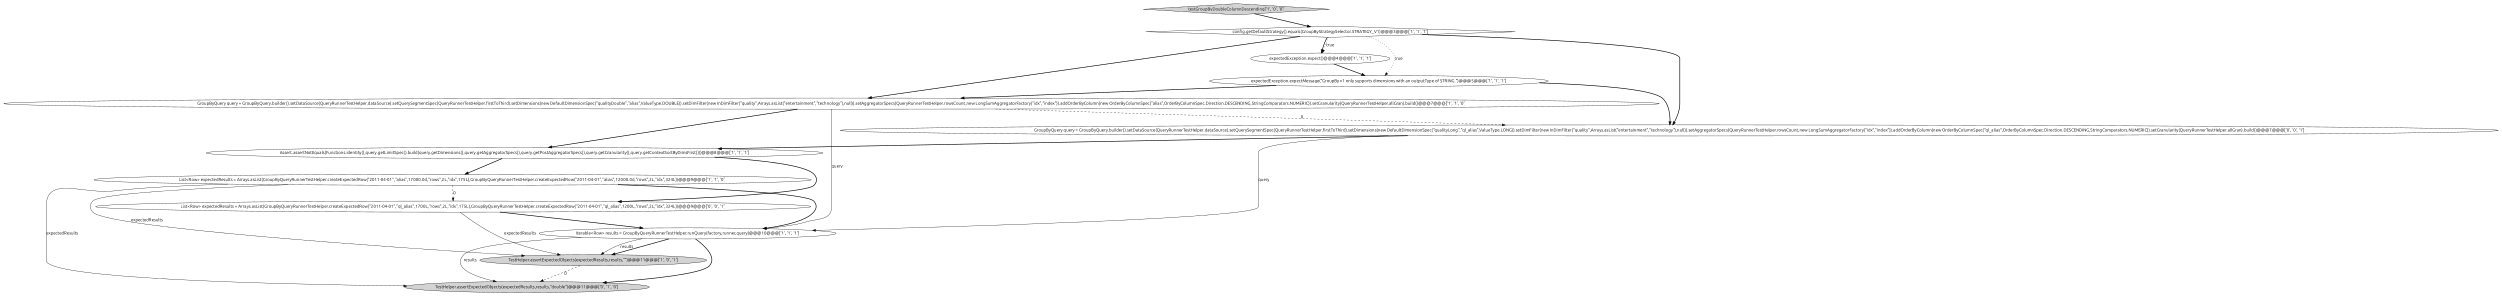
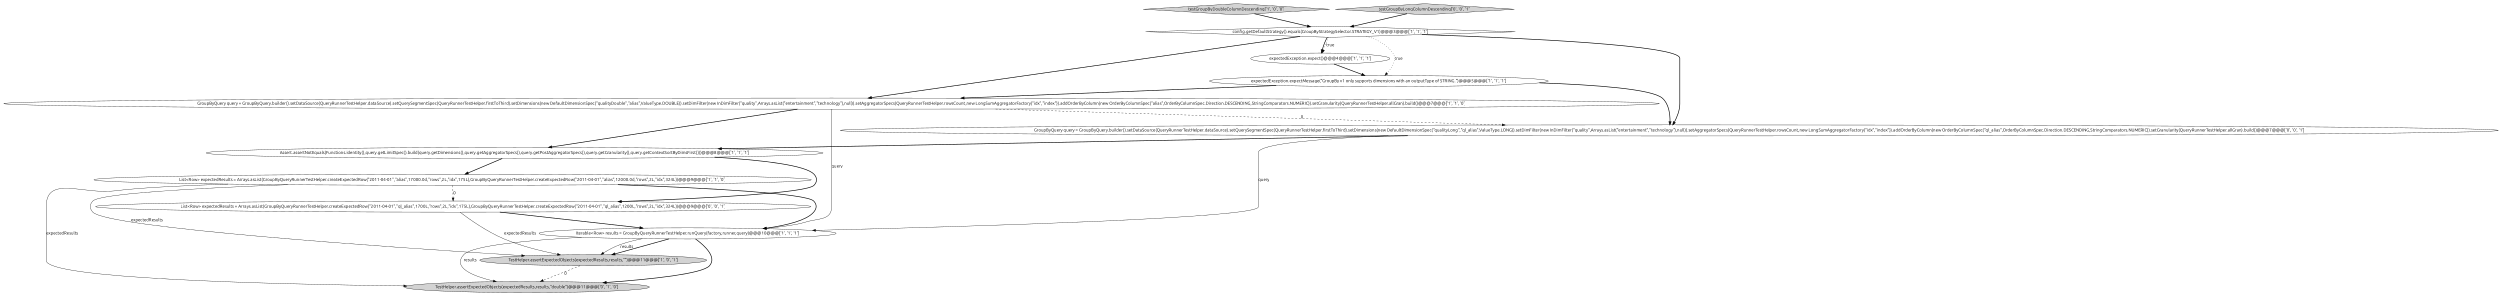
none -> (1425, 9)
